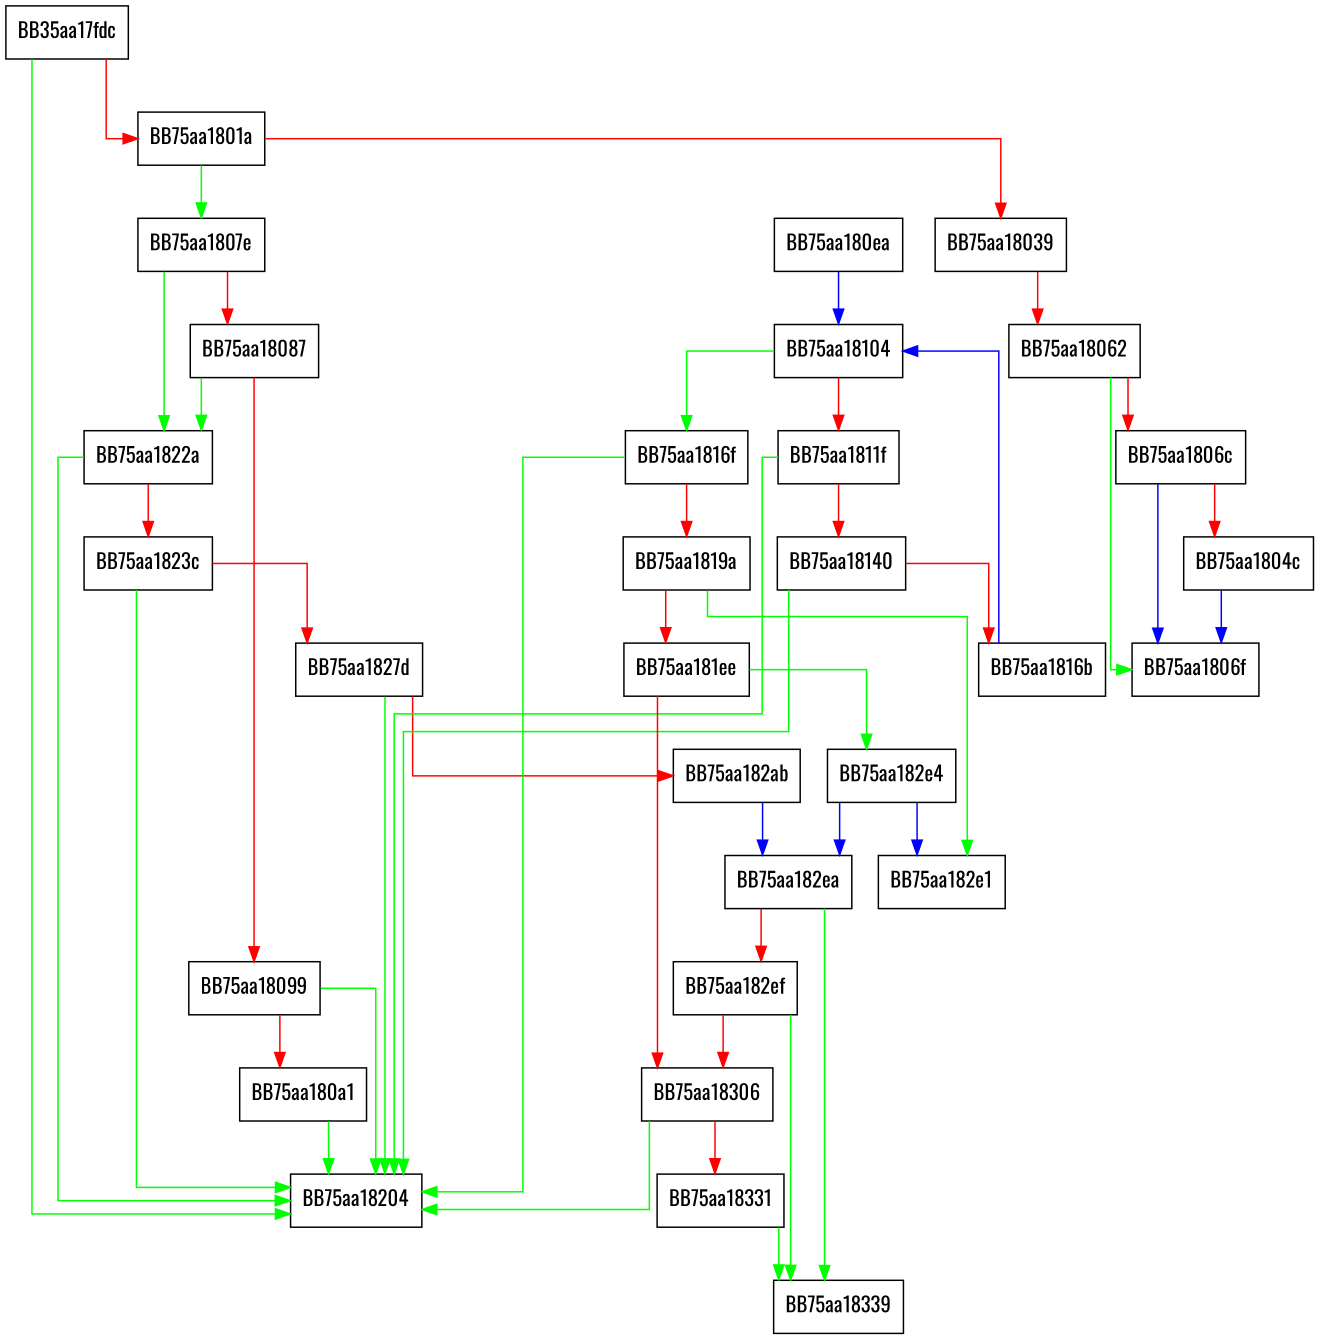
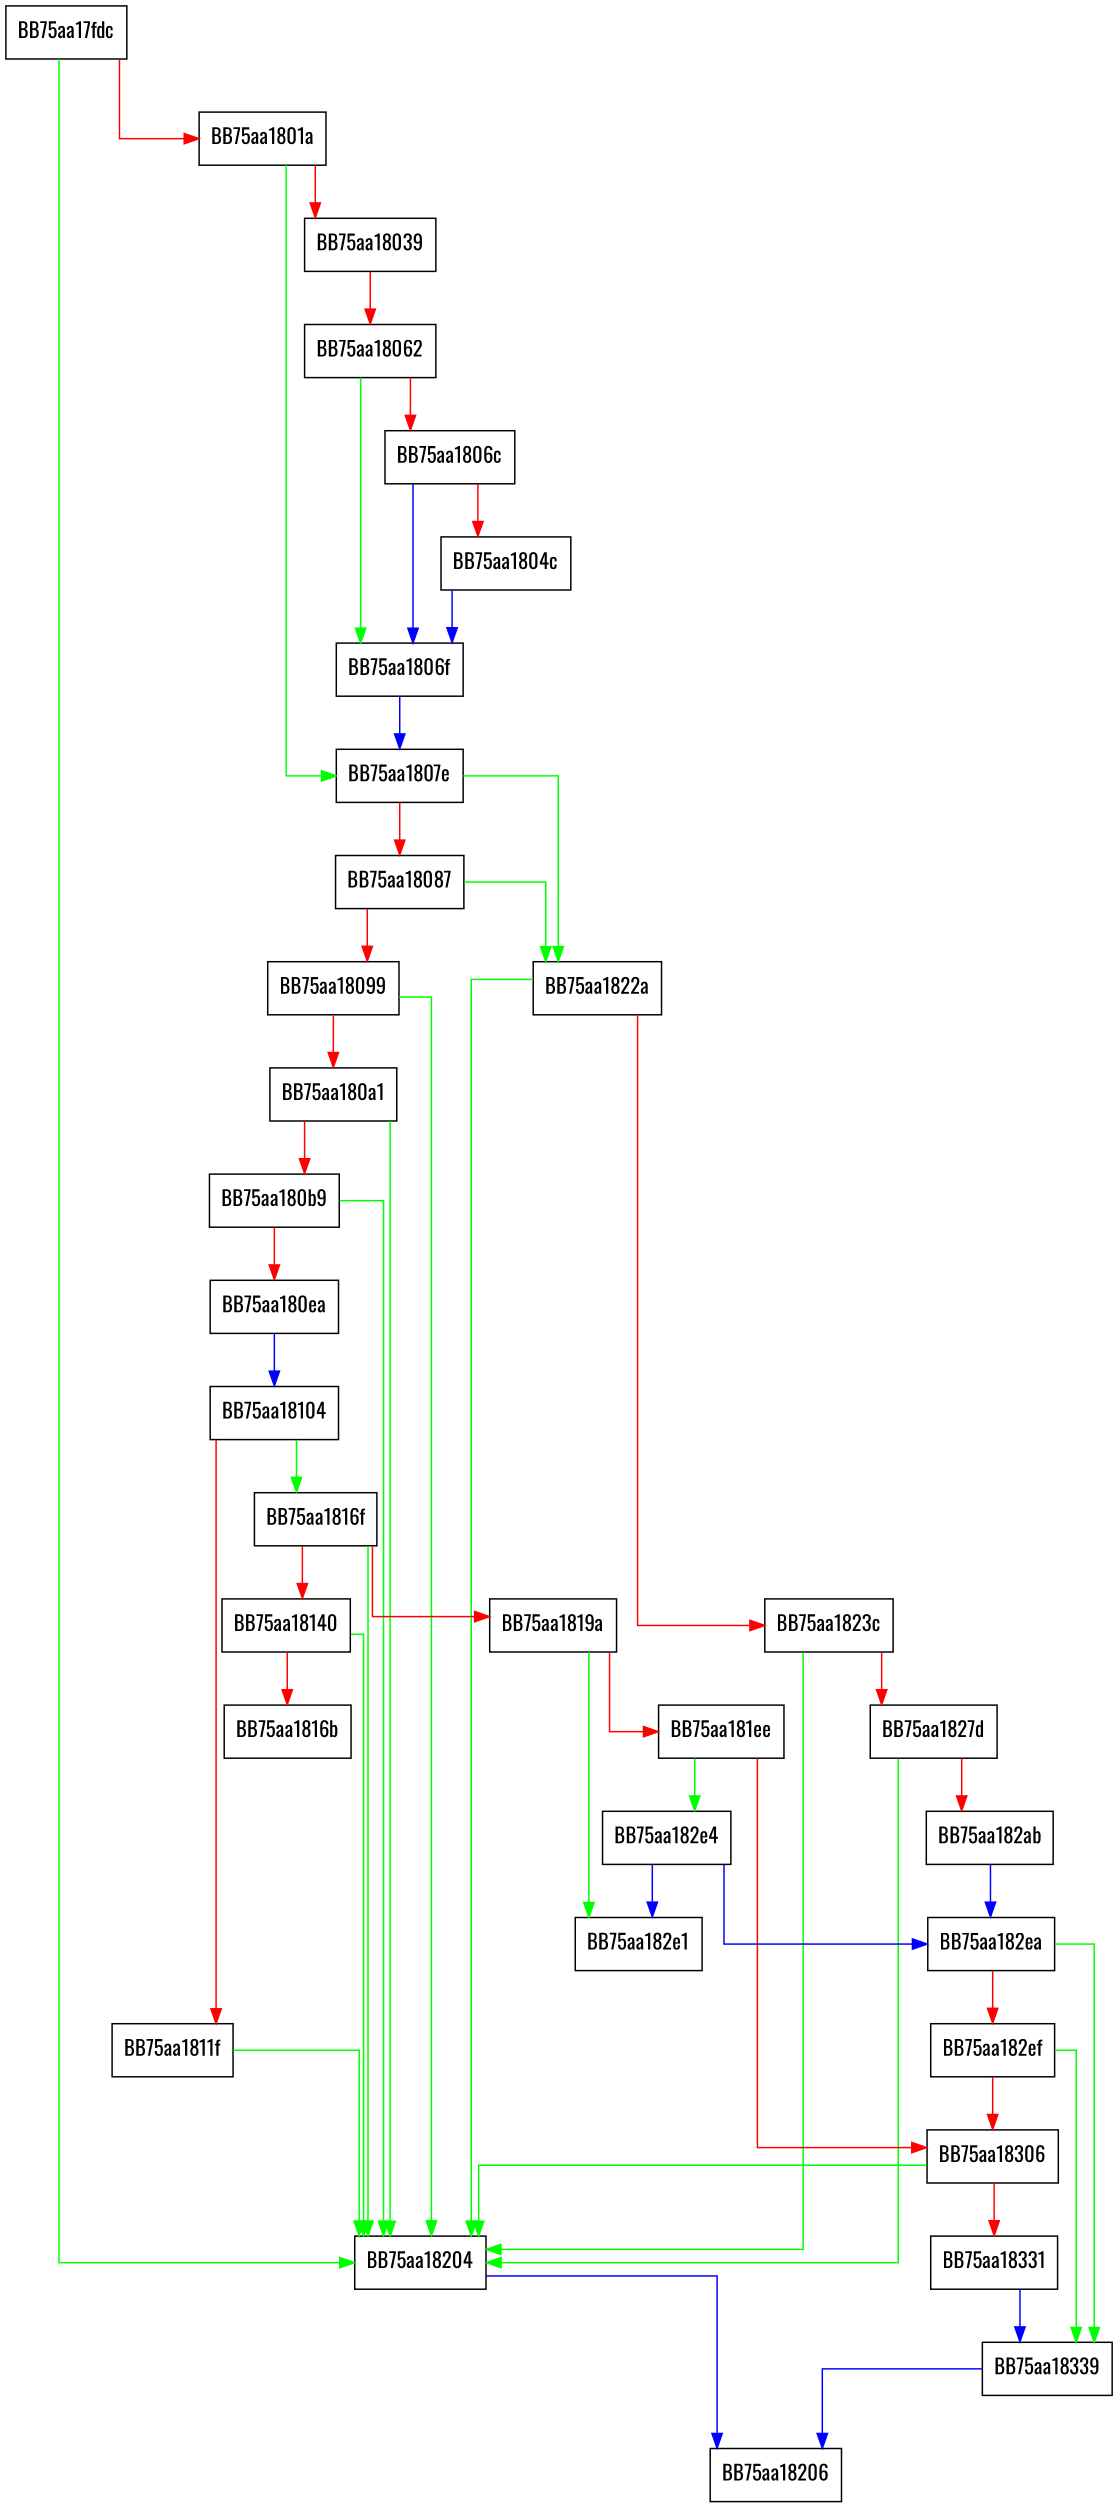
(67, 32) -> (66, 32)
(999, 456) -> none
(839, 503) -> (302, 1565)
none -> (400, 715)
none -> (274, 1201)
(779, 1246) -> (1020, 2308)
none -> (776, 2475)
